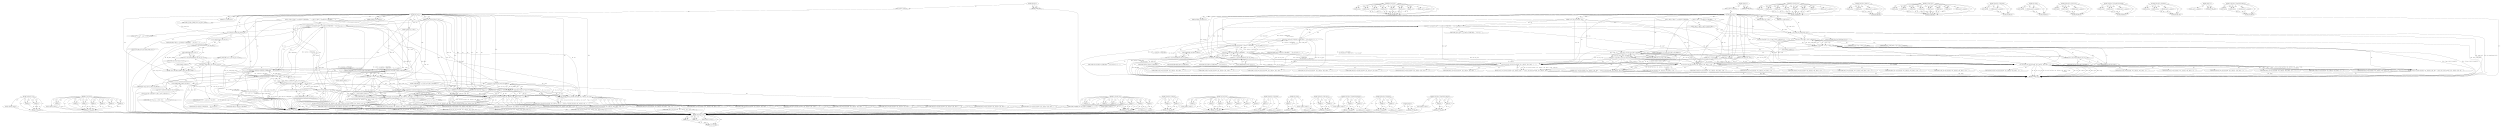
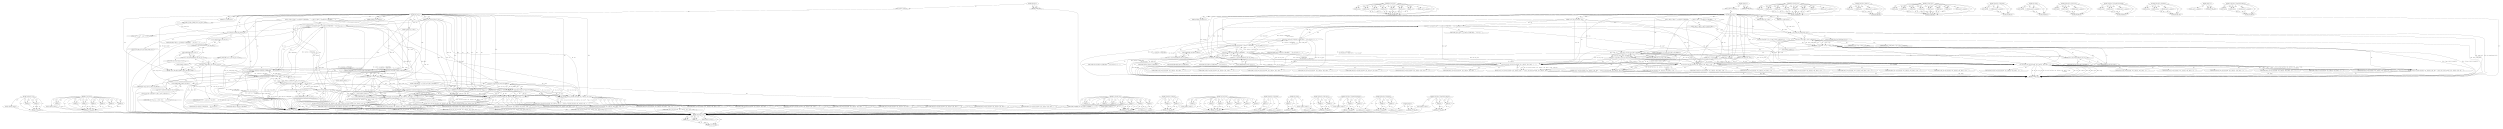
(168, 54) -> (159, 40)
